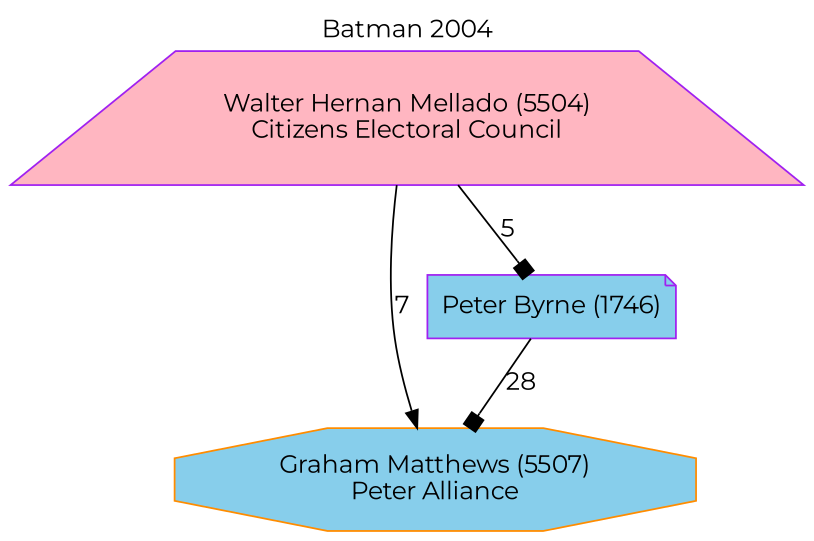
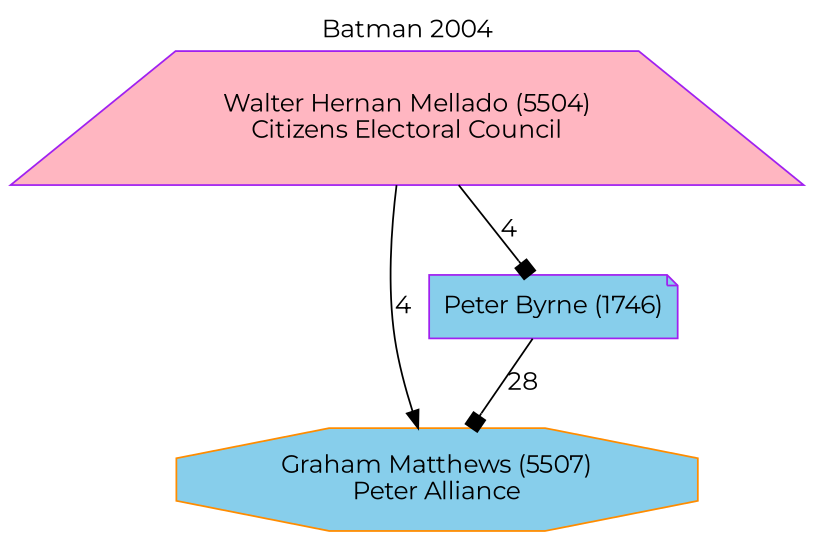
(508, 230) -> (509, 230)
(403, 307) -> (404, 307)
